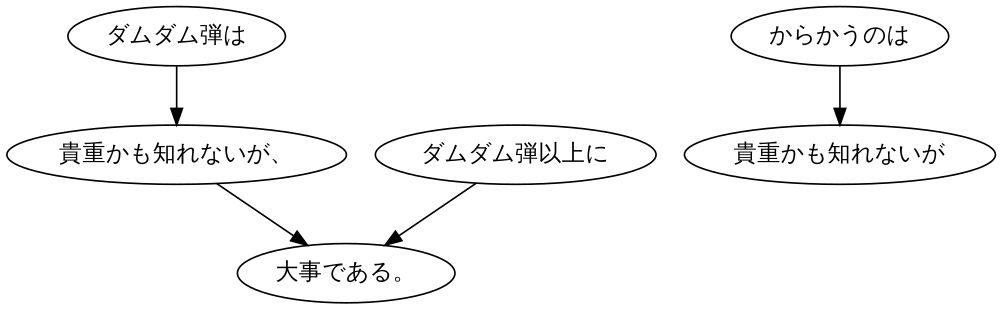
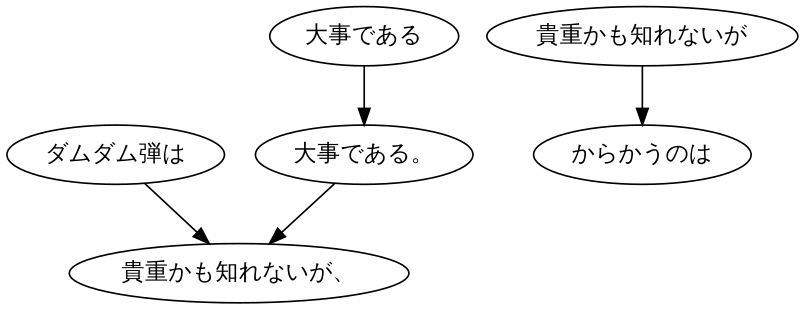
(840, 87) -> (642, 87)
(516, 155) -> (364, 36)
(255, 210) -> (308, 208)
